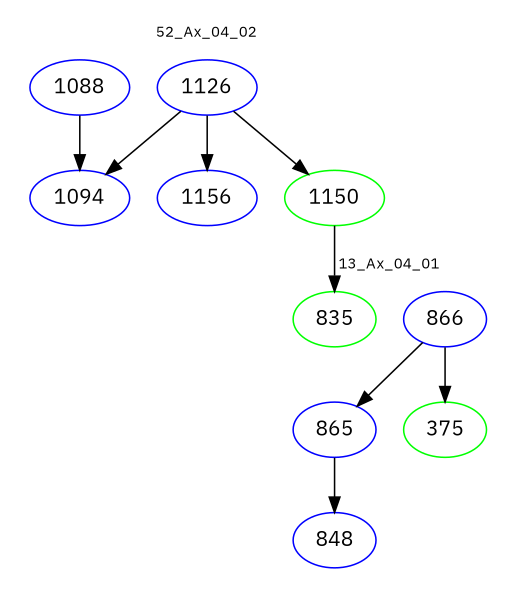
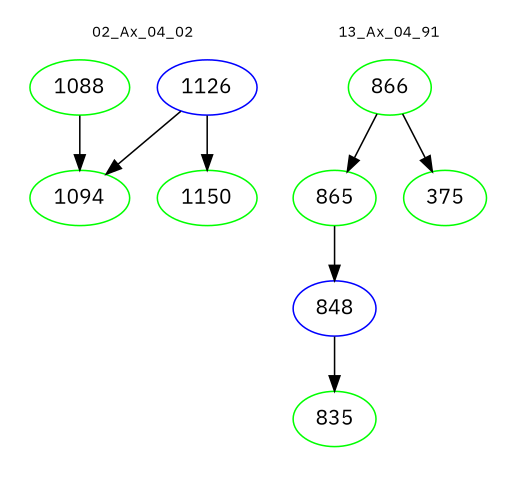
(207, 33) -> (143, 33)
(80, 87) -> (80, 87)
(80, 198) -> (80, 198)
(207, 198) -> none
(335, 260) -> (335, 356)
(390, 265) -> (390, 33)
(445, 319) -> (390, 87)
(335, 430) -> (335, 198)
